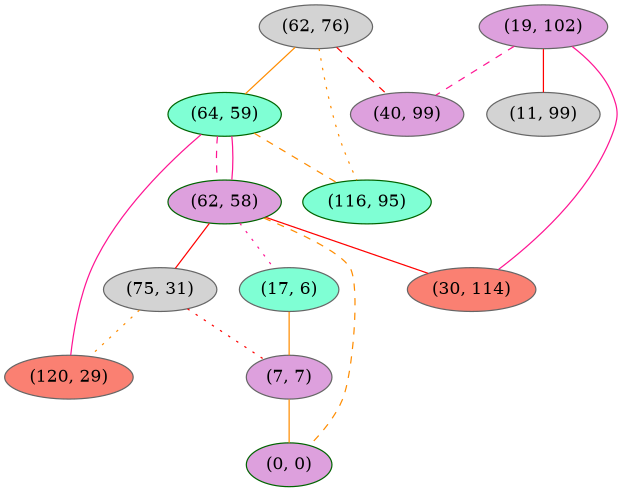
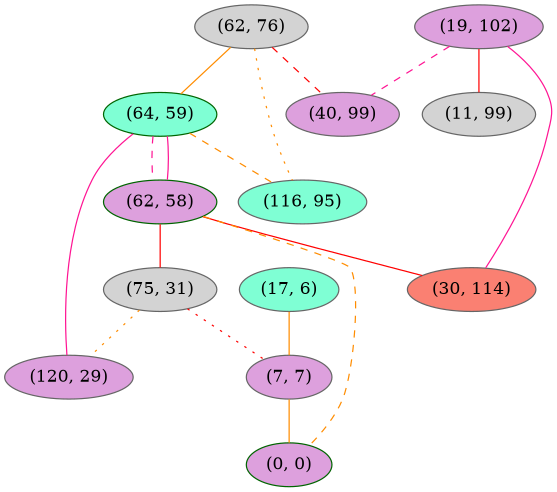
(367, 202) -> (303, 202)
(257, 246) -> none
(69, 377) -> (69, 377)
